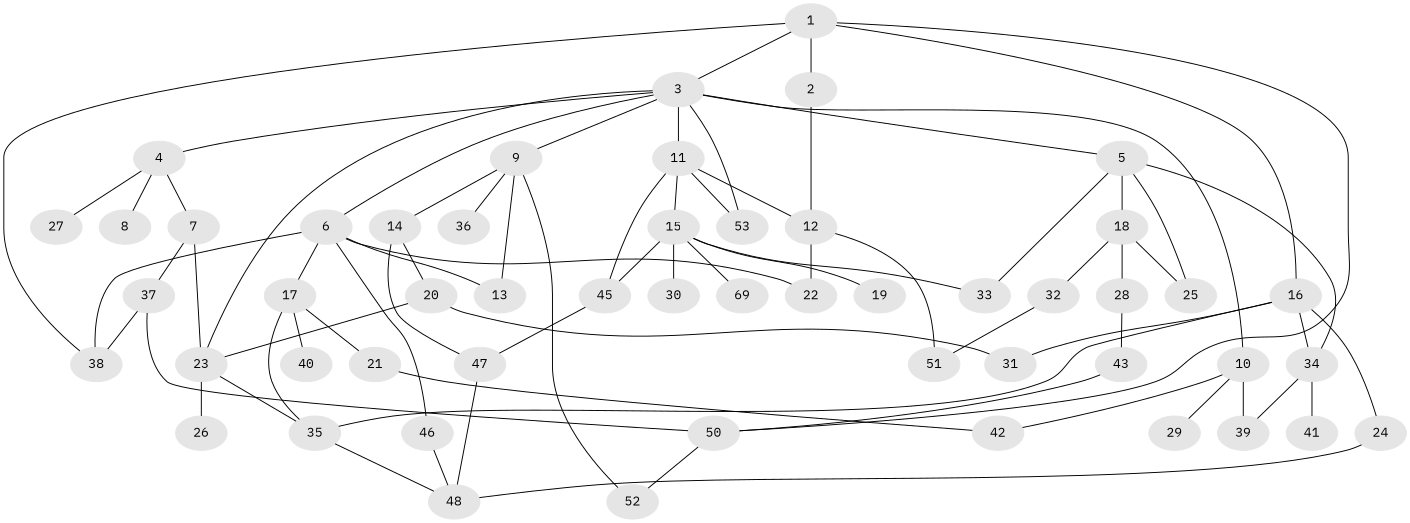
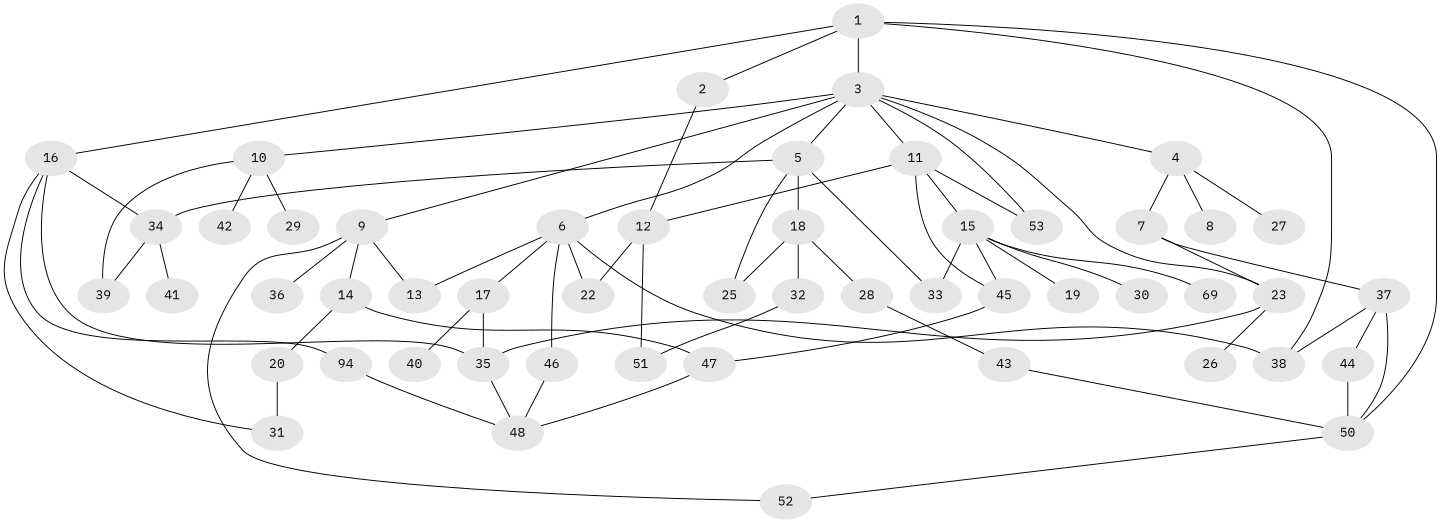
(316, 330) -> none
(375, 364) -> none
none -> (1348, 364)
(1381, 433) -> (346, 364)
